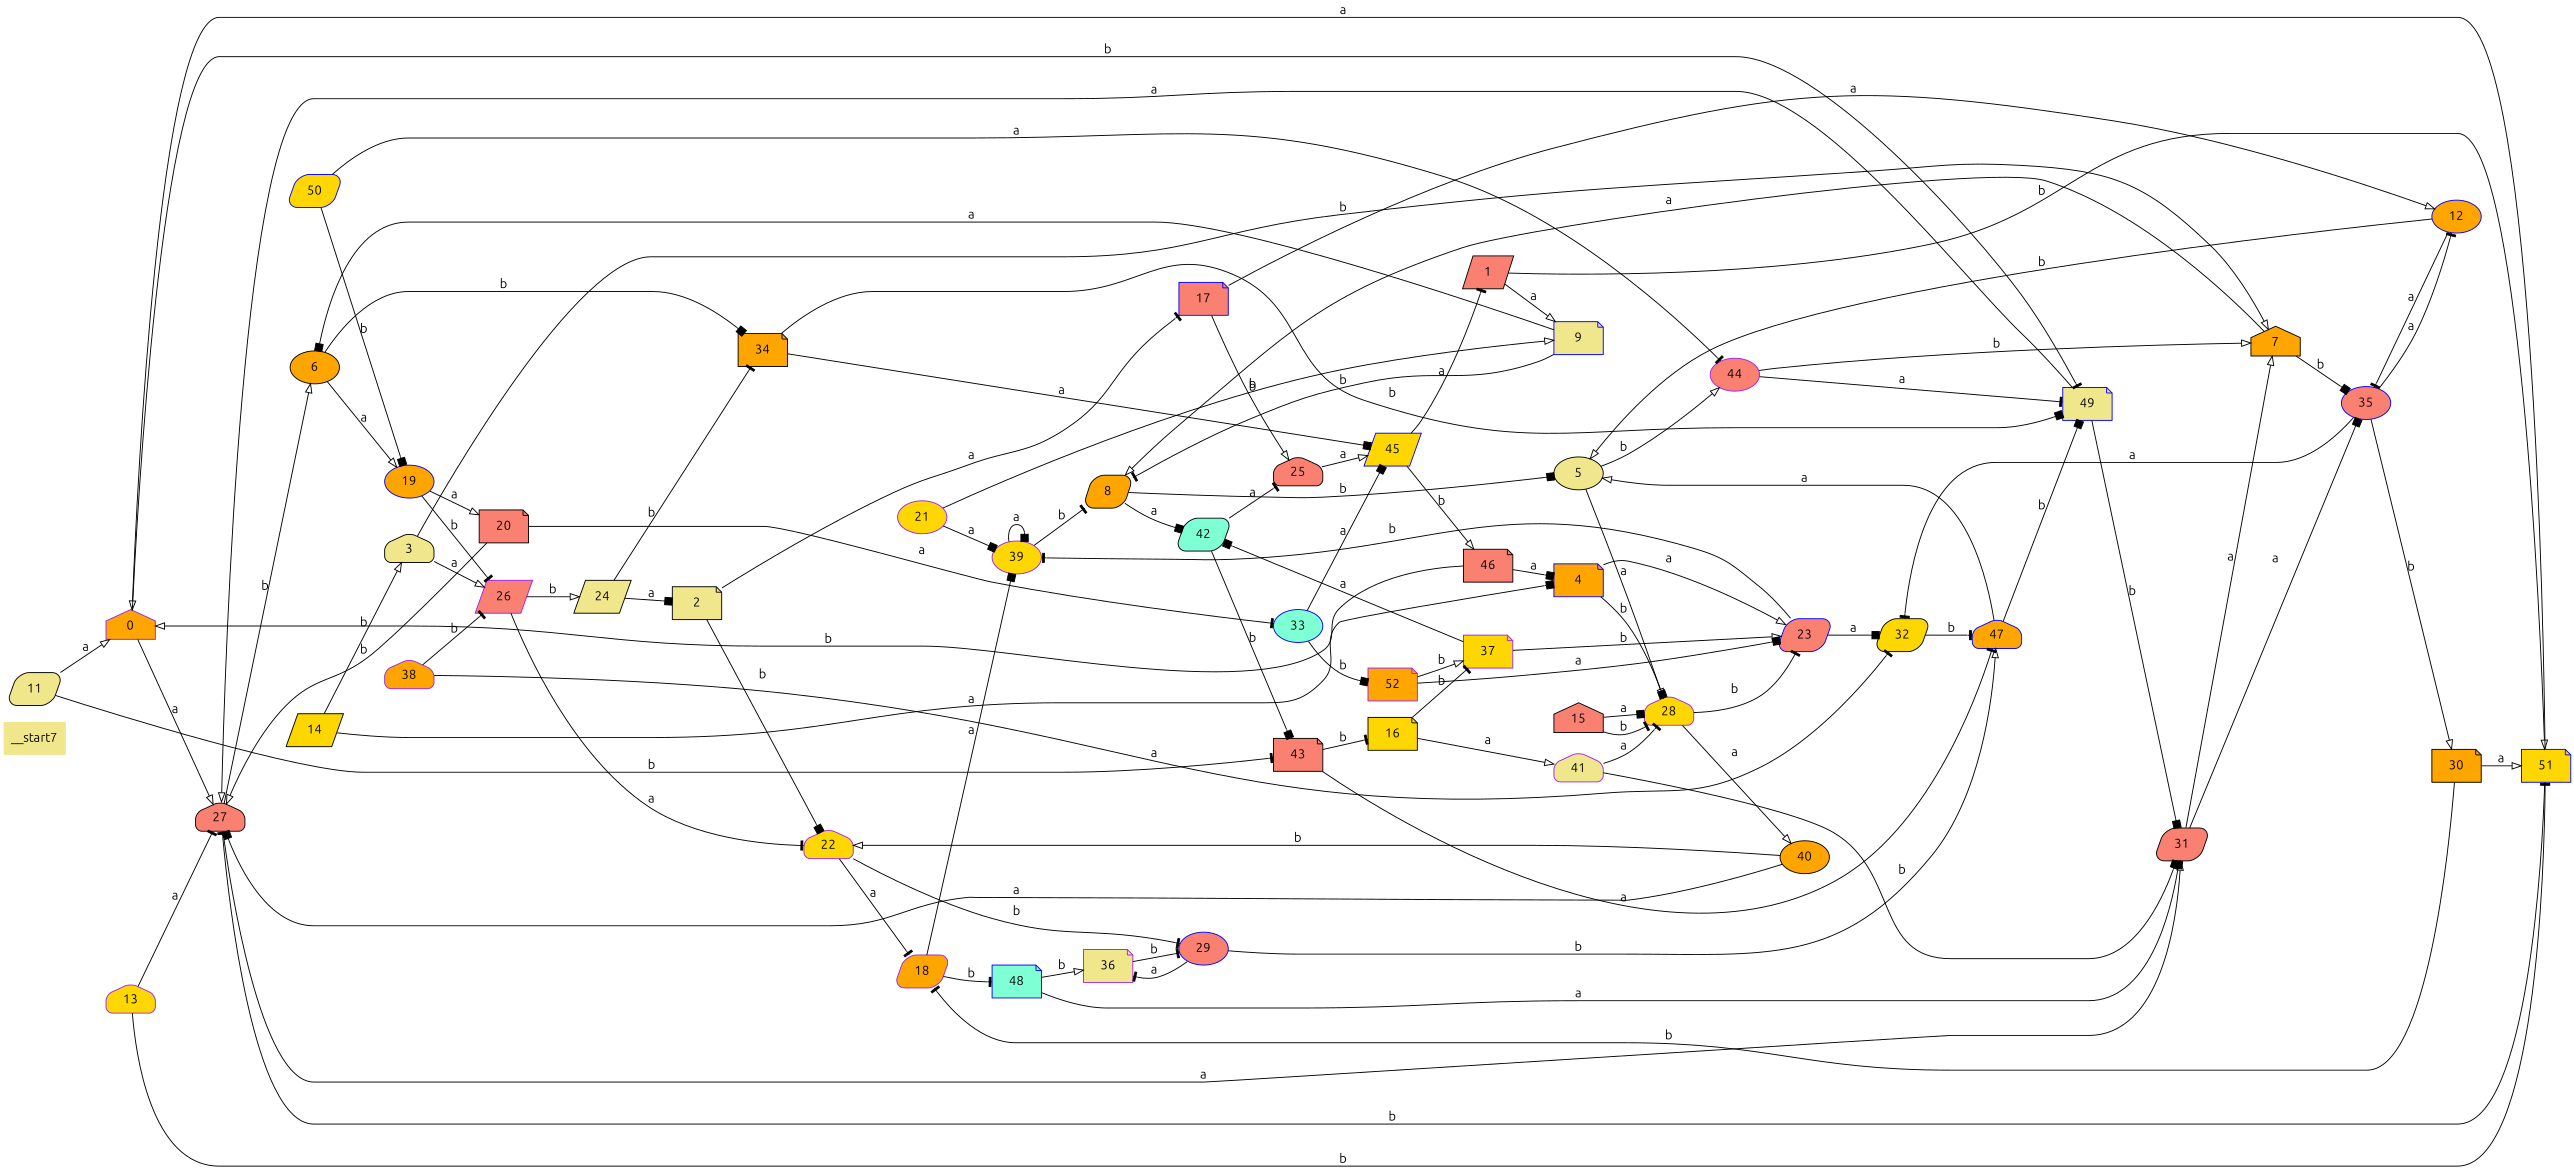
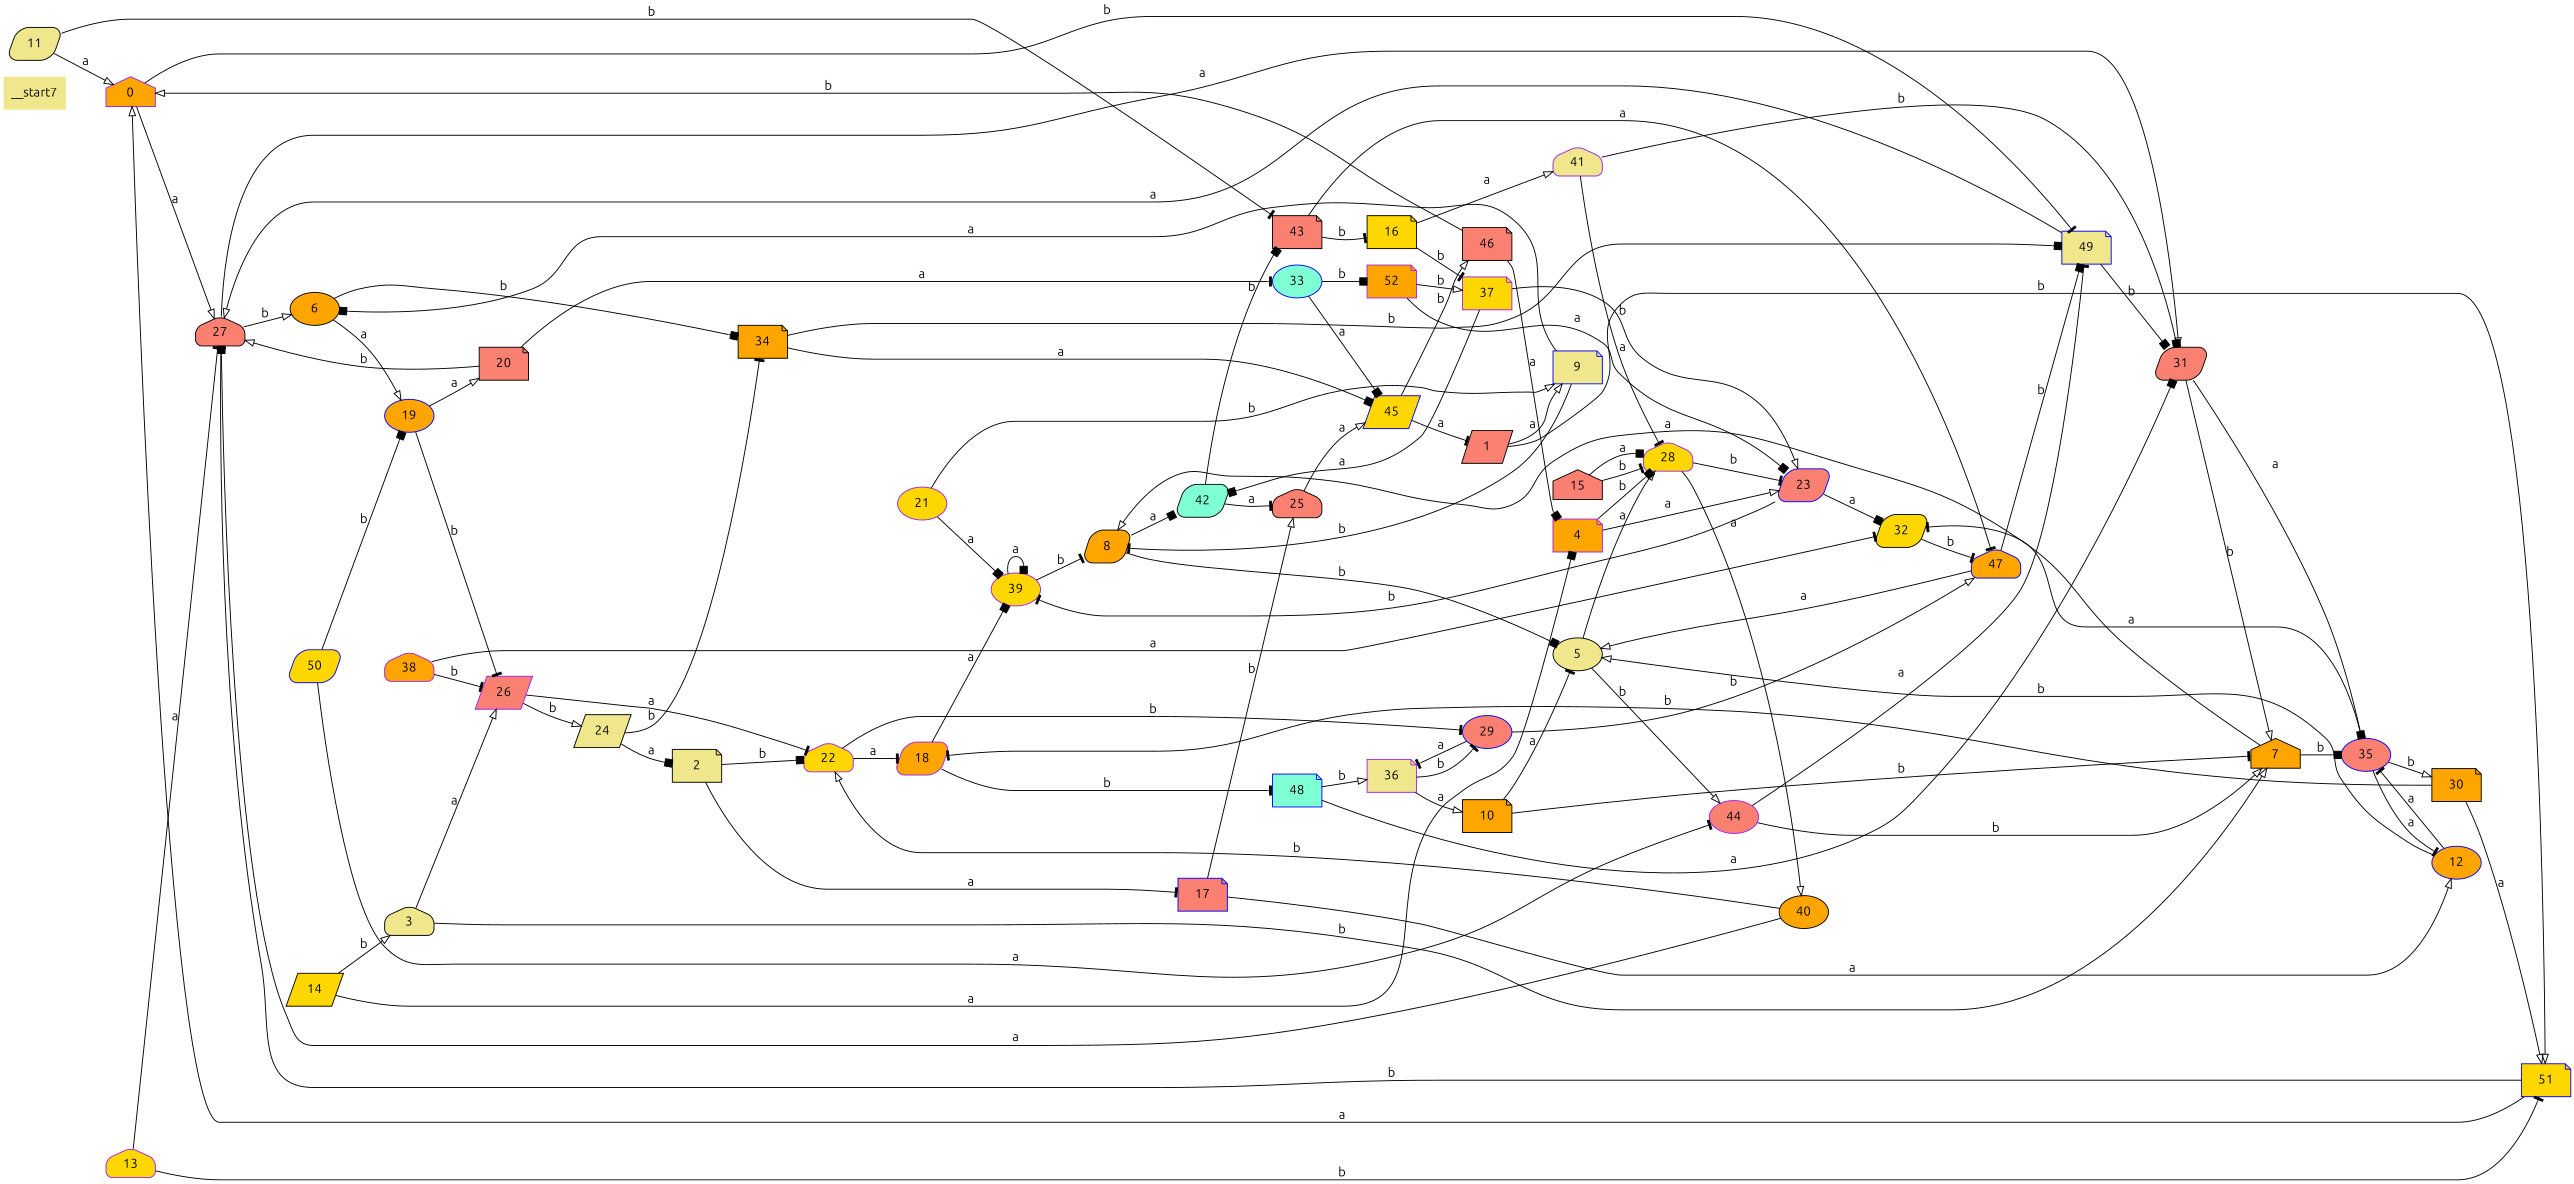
(2231, 557) -> (2230, 552)
(1579, 580) -> (1578, 536)
none -> (1487, 816)
